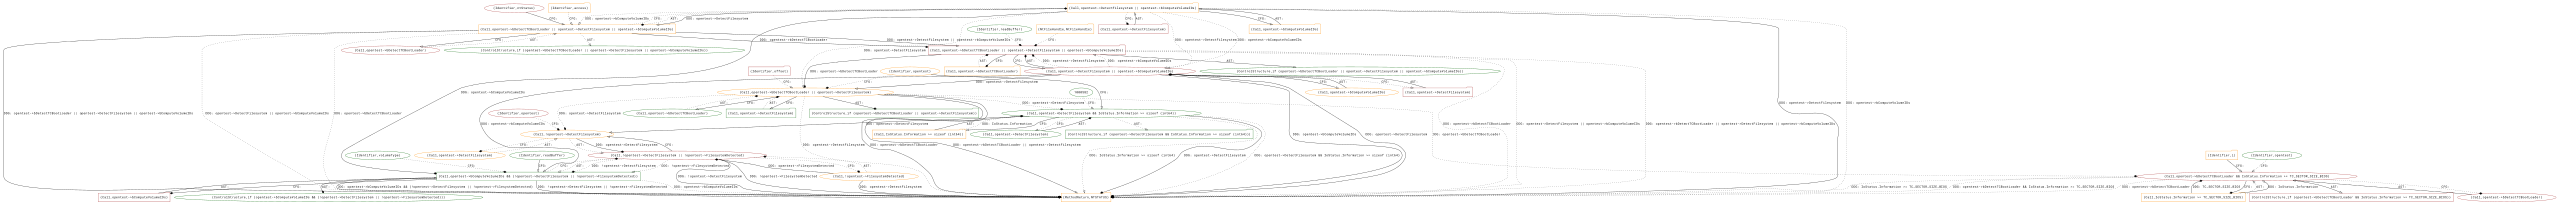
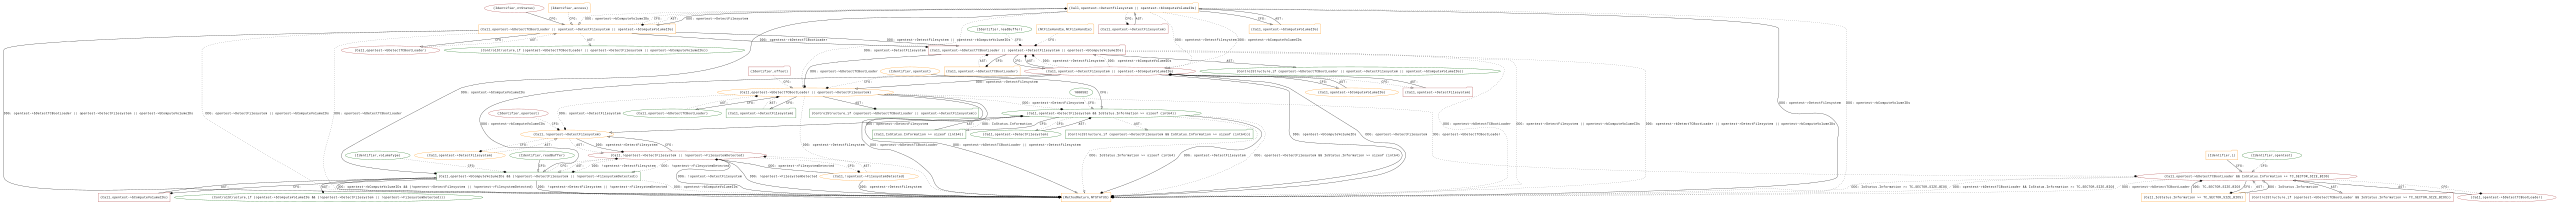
(919, 134) -> (919, 134)
